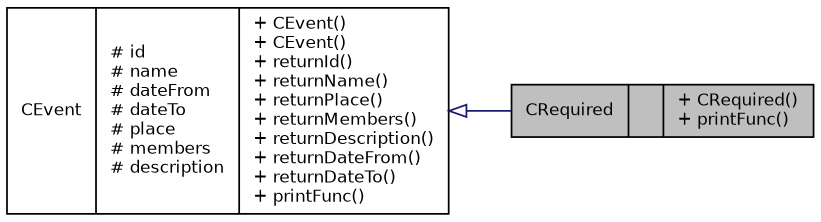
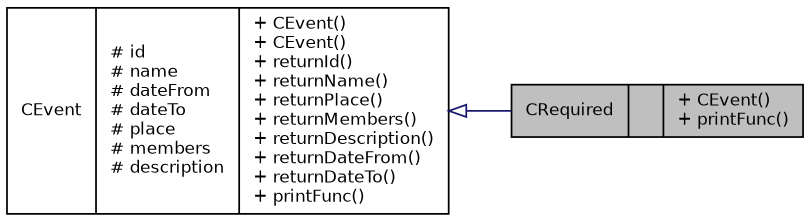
(738, 100) -> (725, 100)
